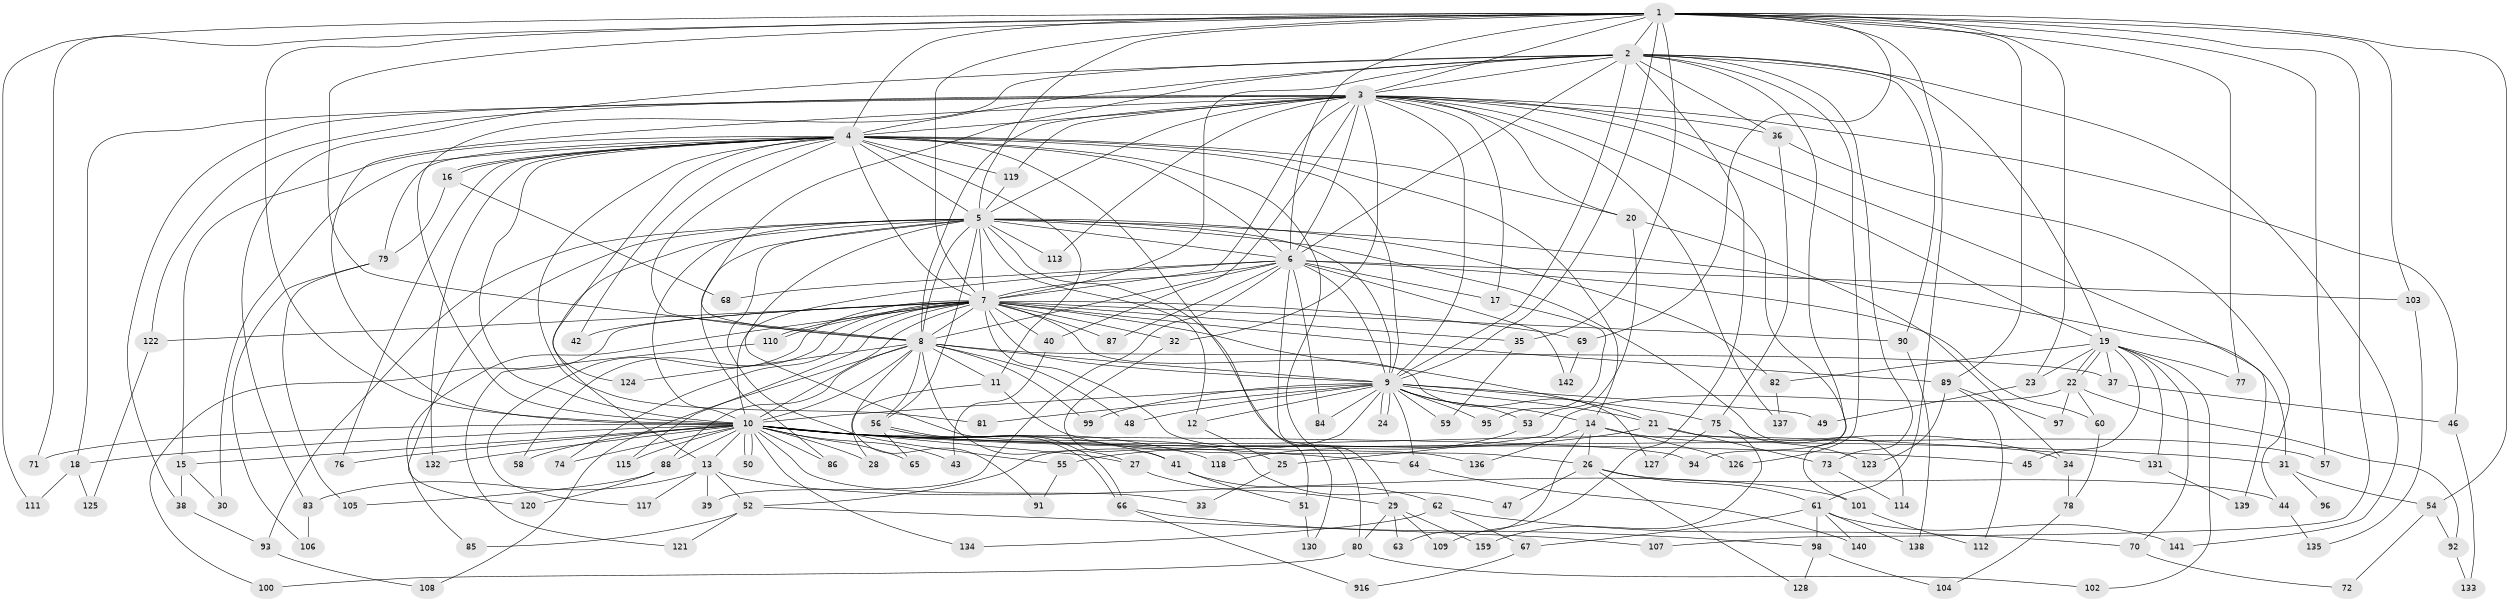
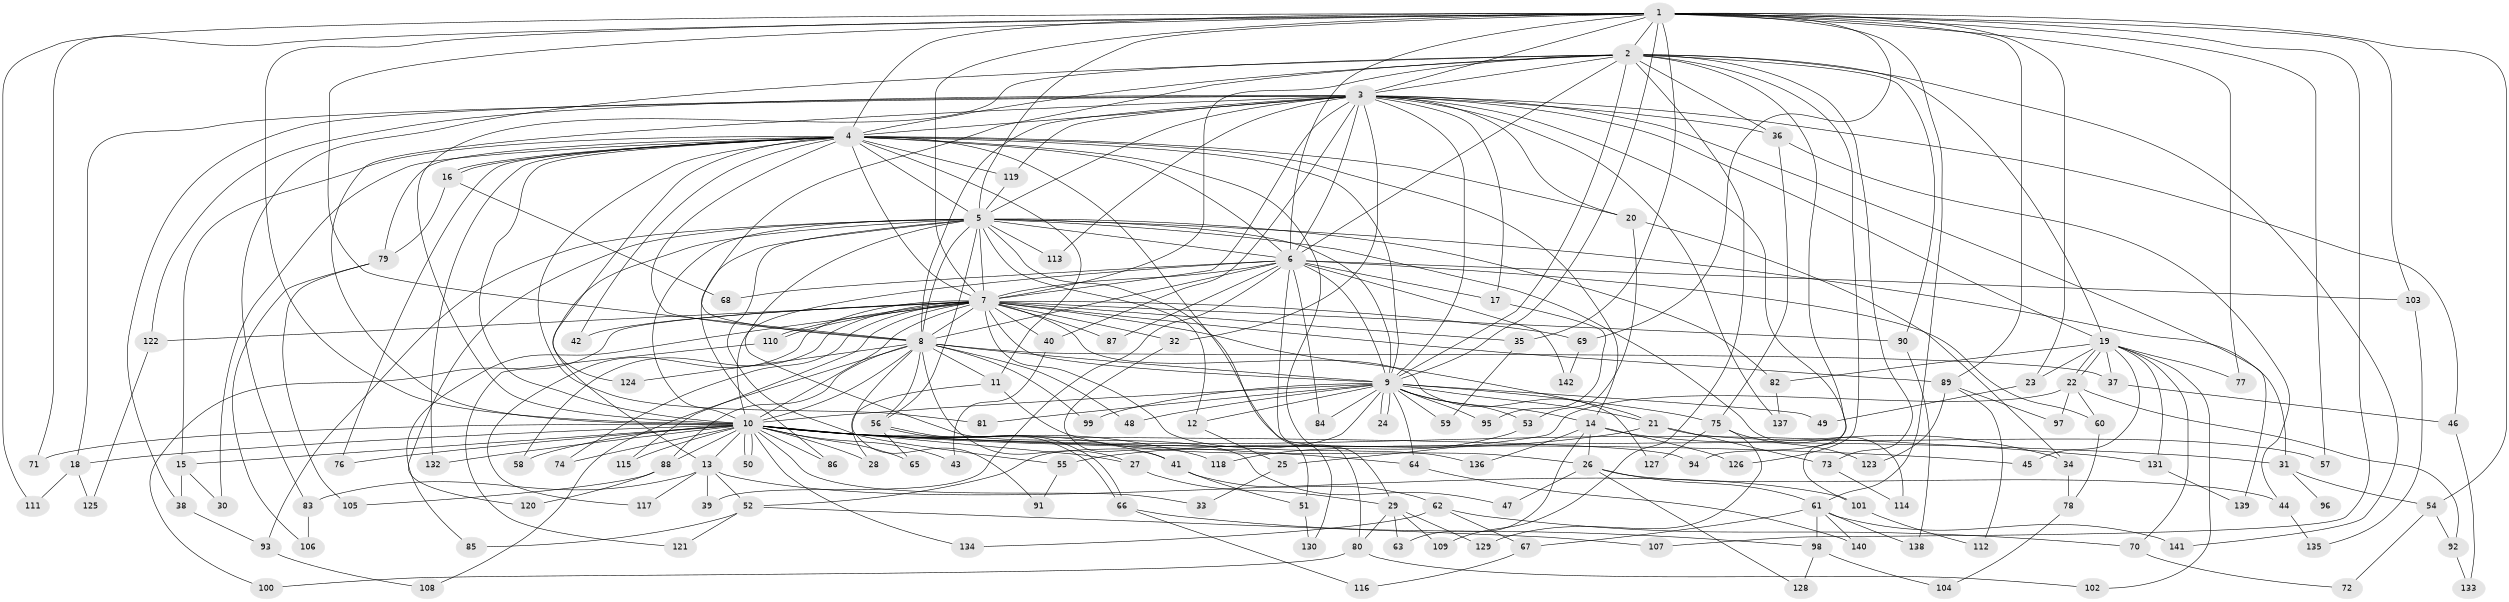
(1484, 547) -> (1484, 547)
(1362, 589) -> (1362, 589)
